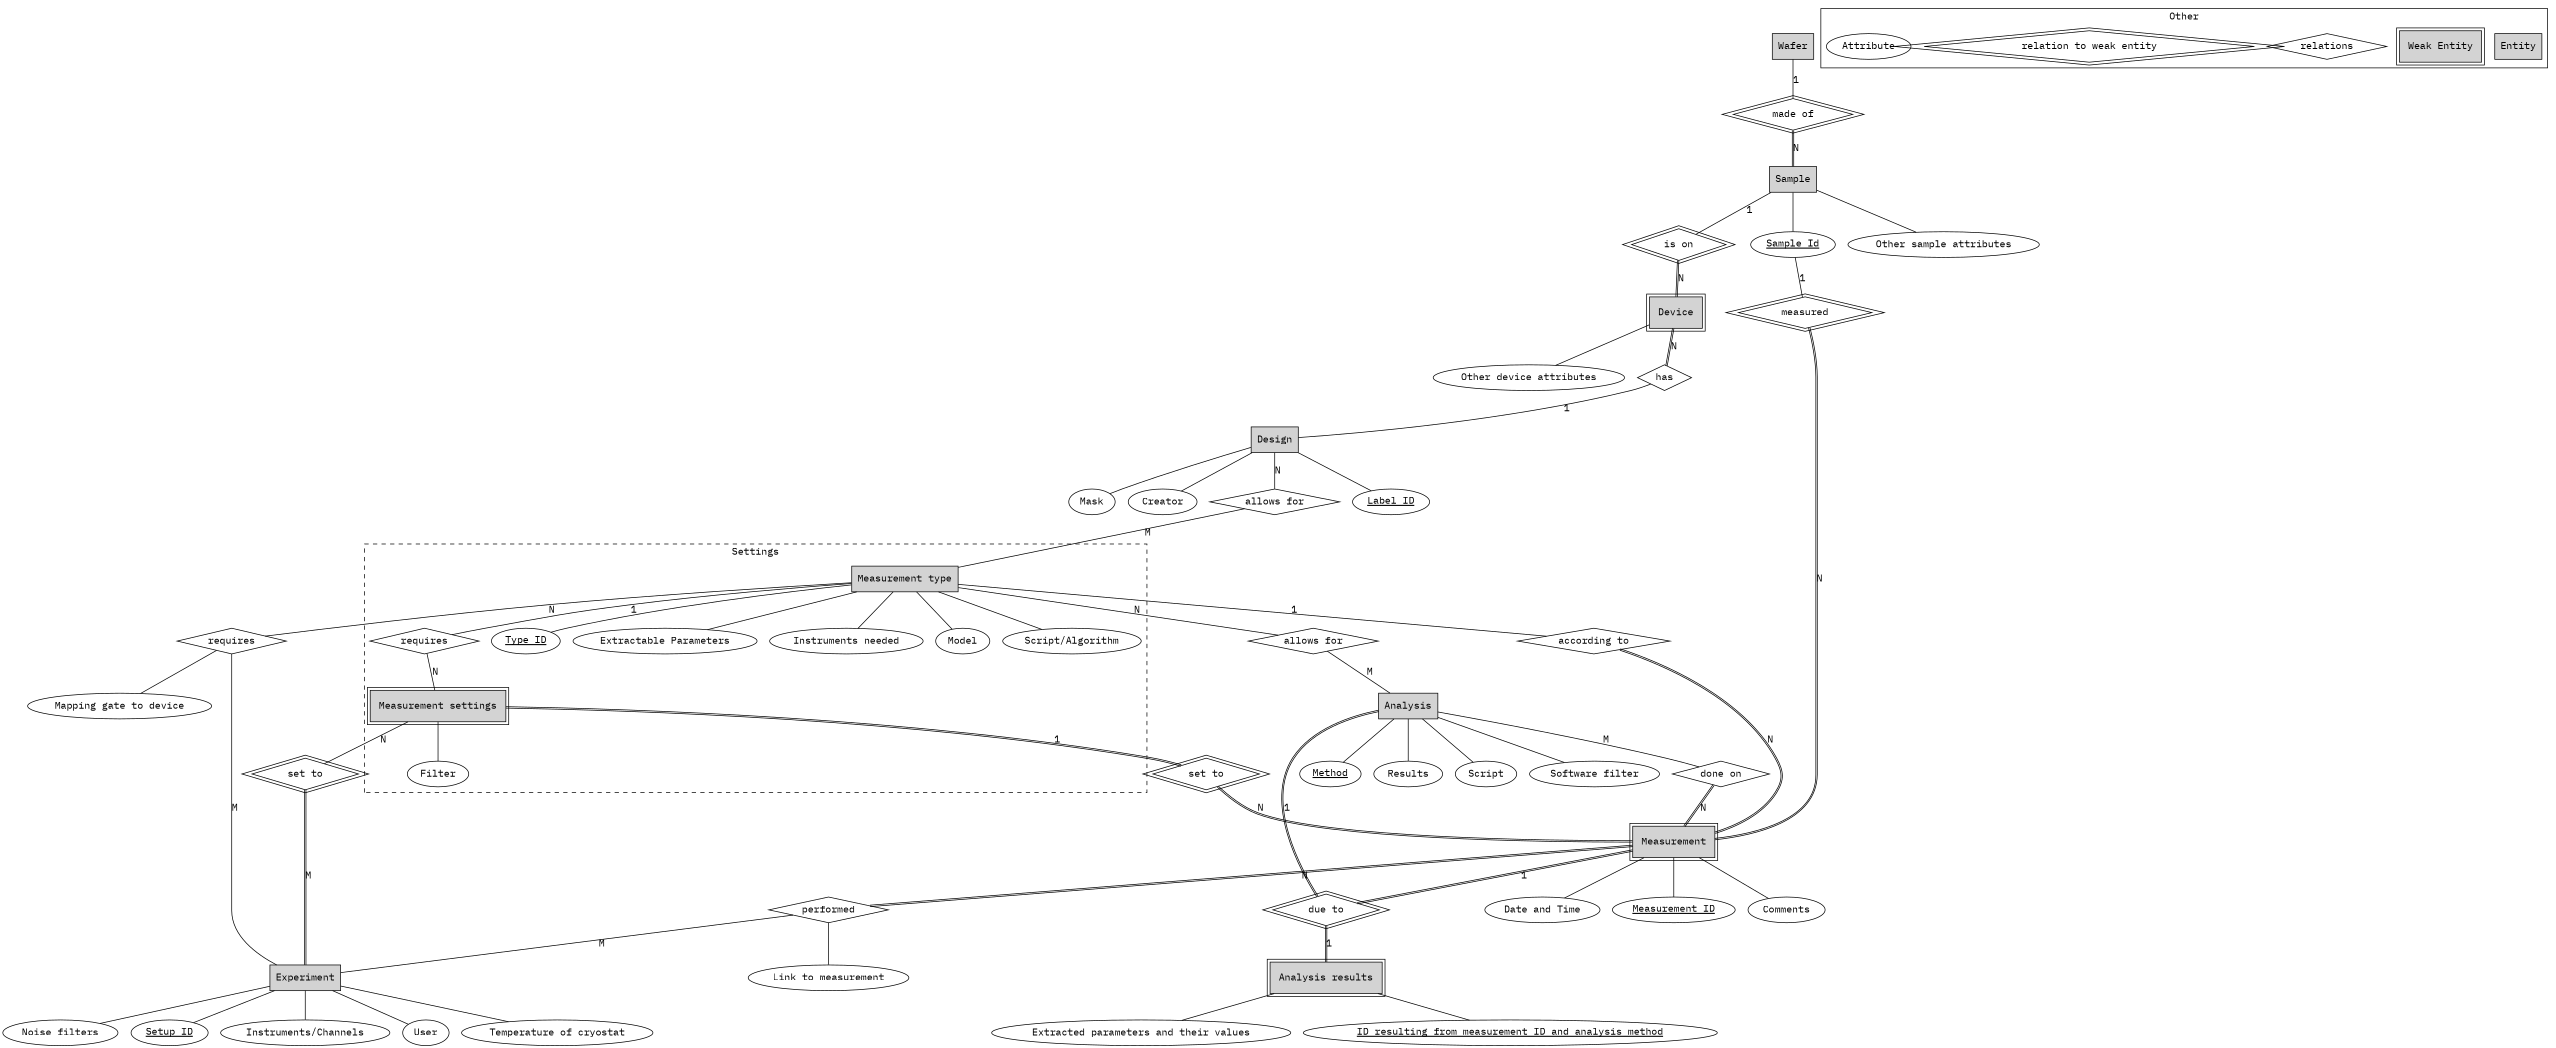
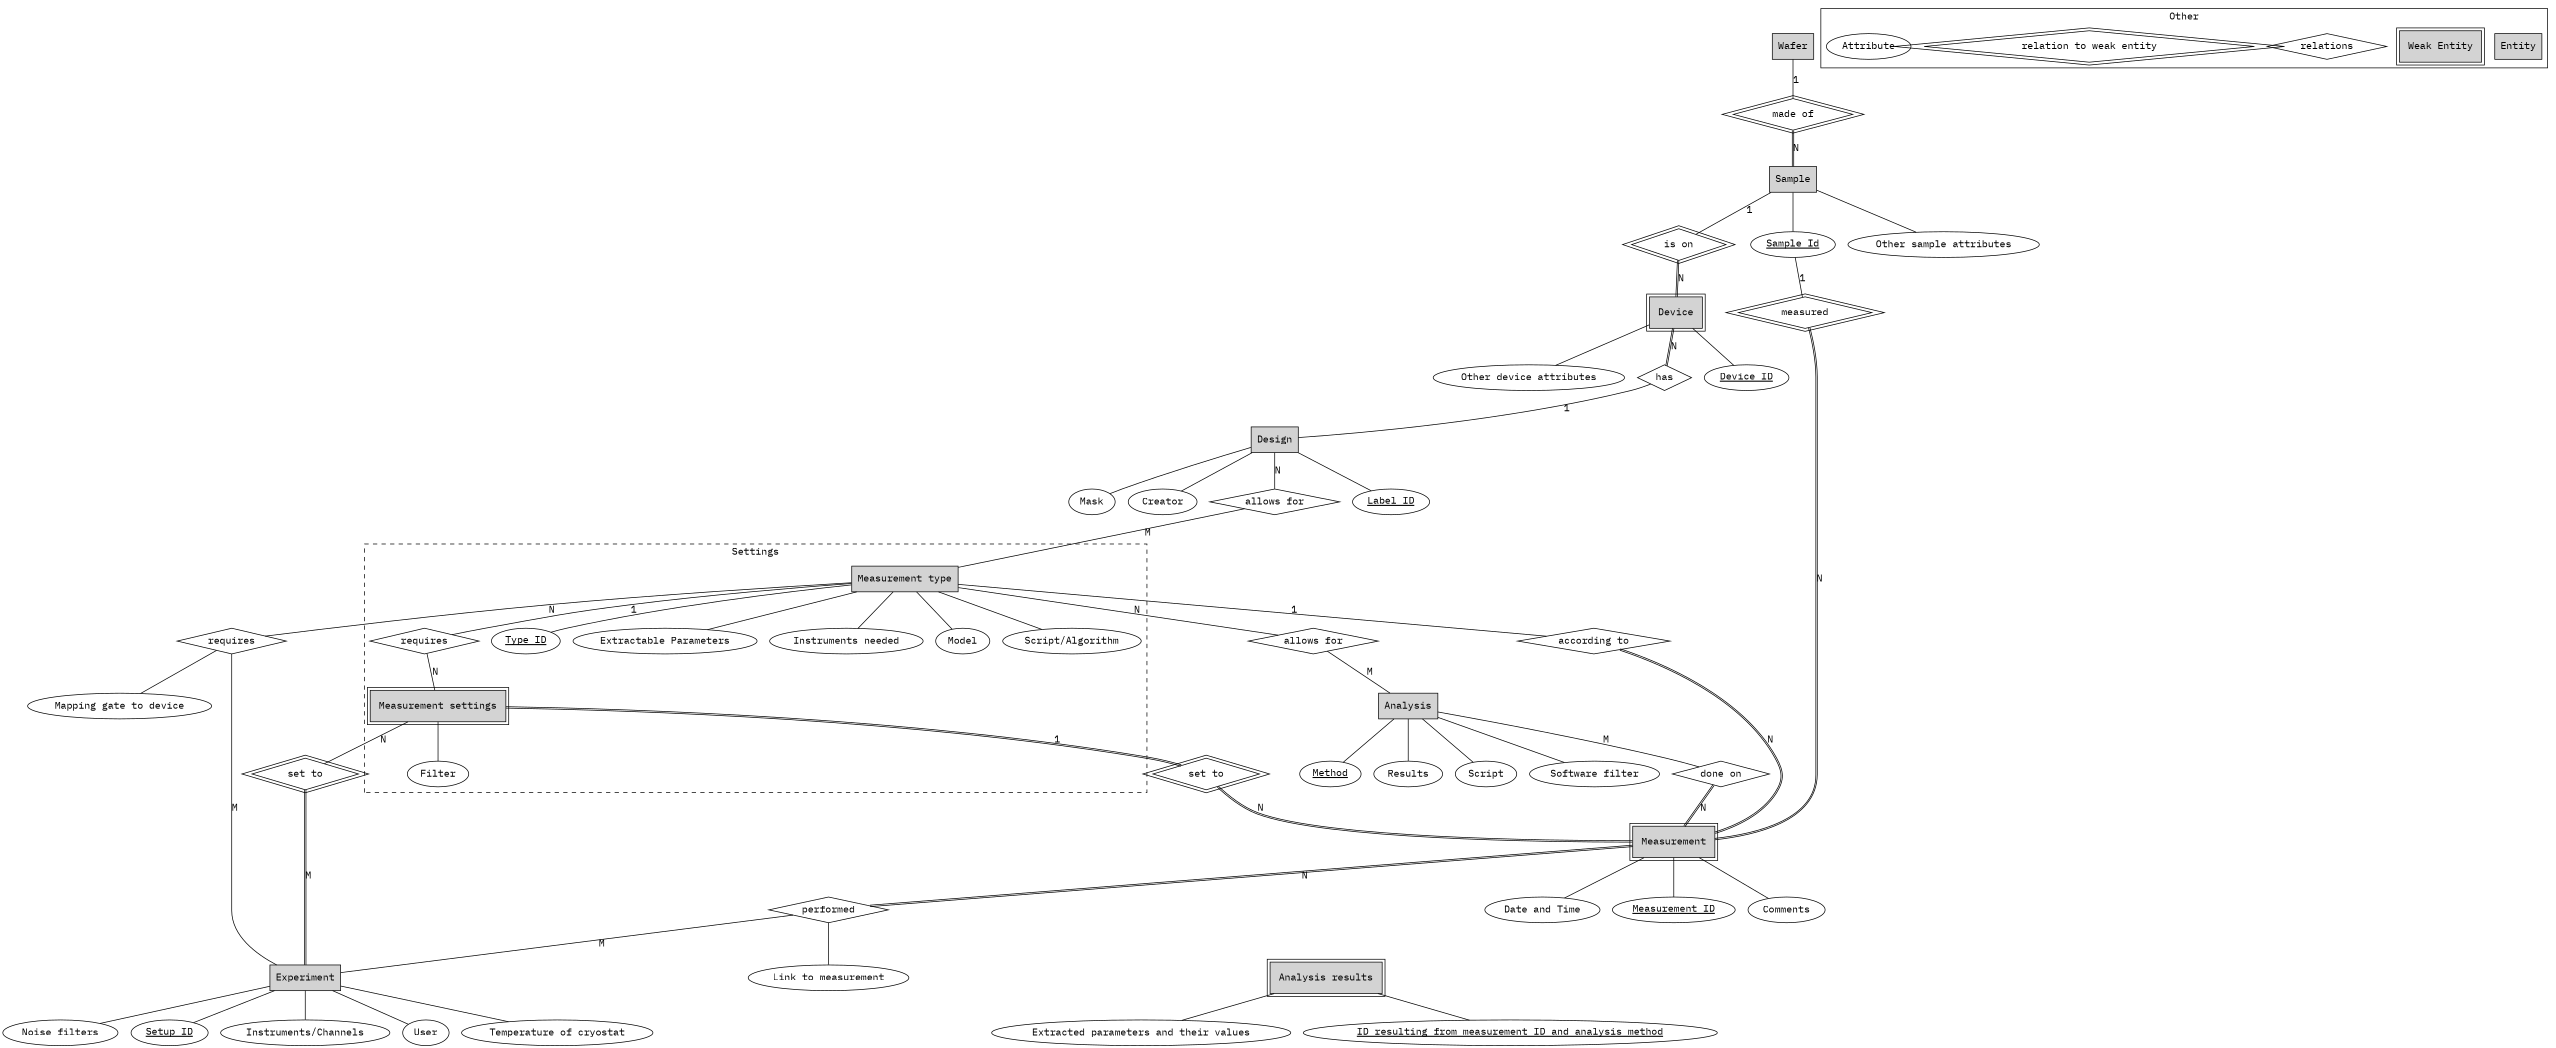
none -> (1747, 378)
(1326, 910) -> none
